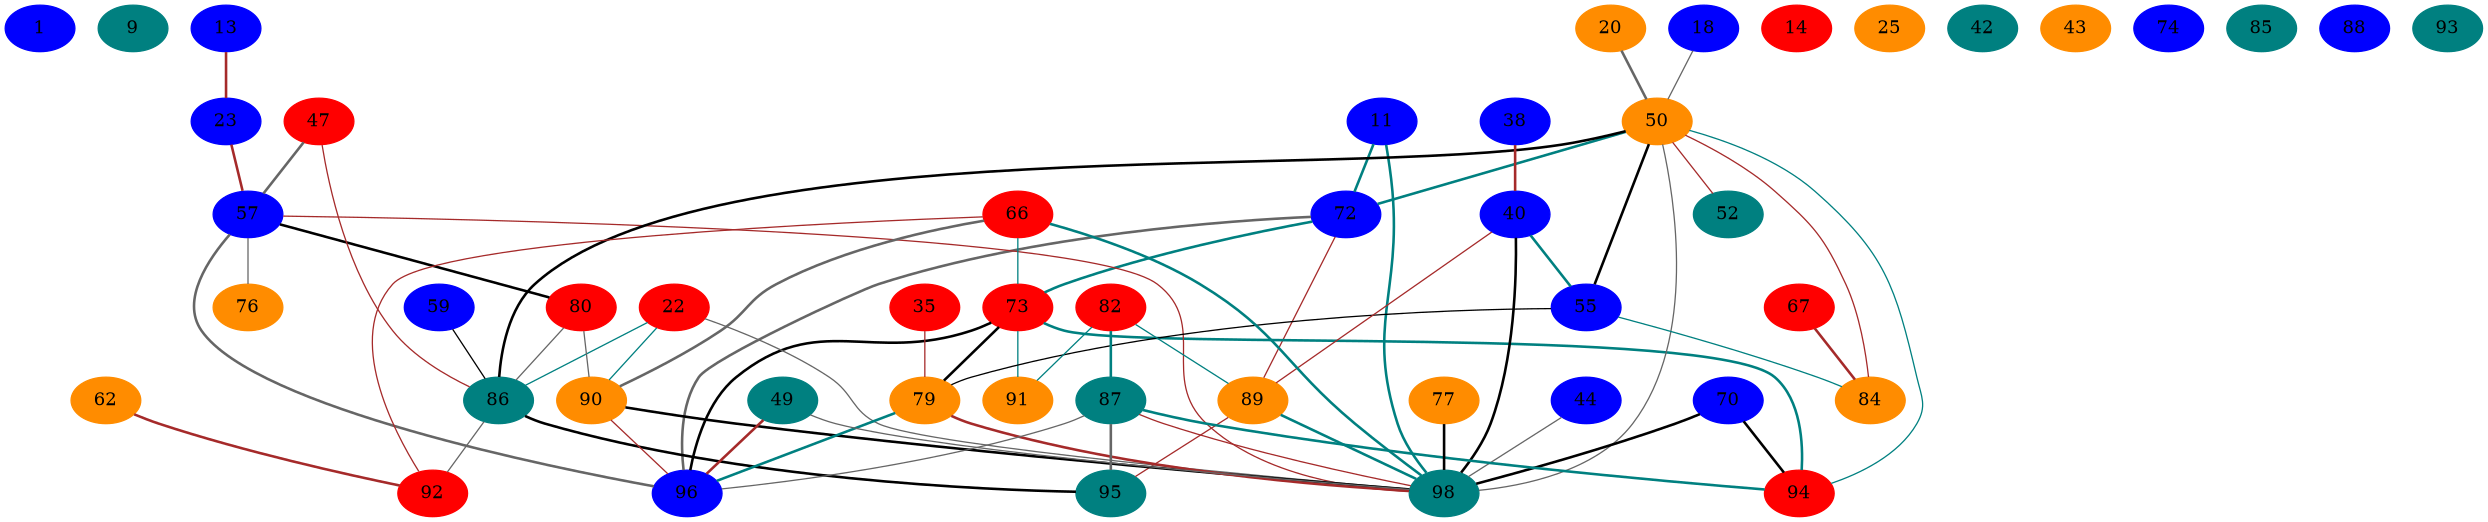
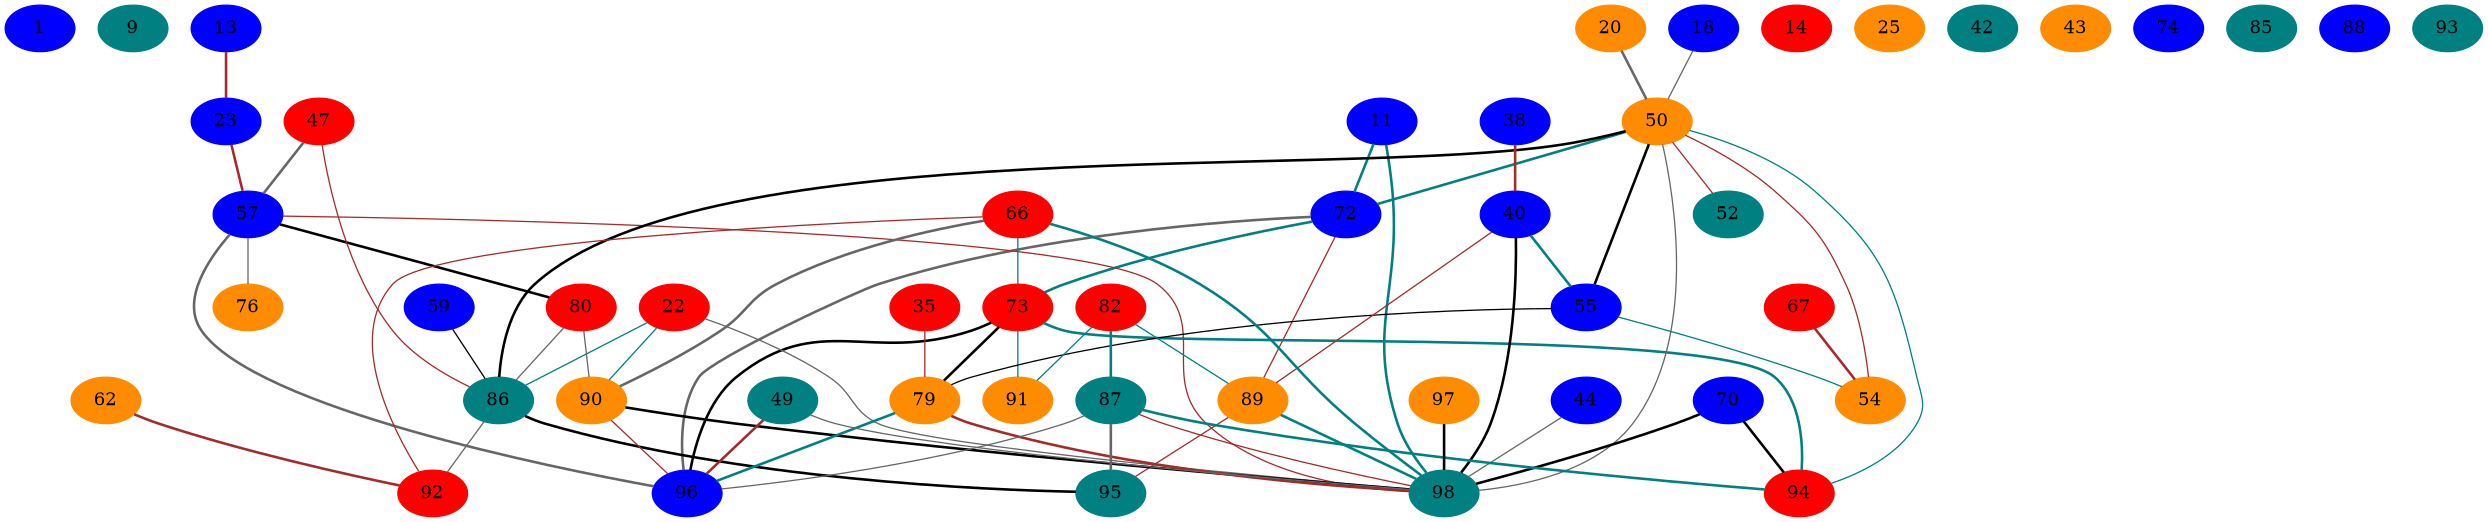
(1444, 400) -> (1444, 400)
(1870, 400) -> (1870, 400)
